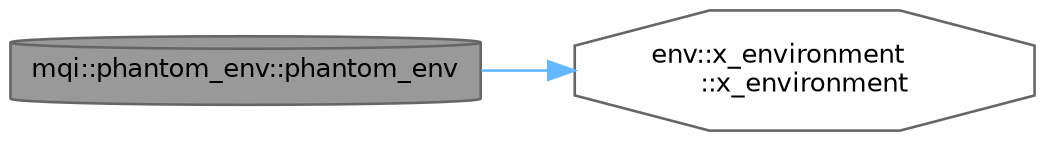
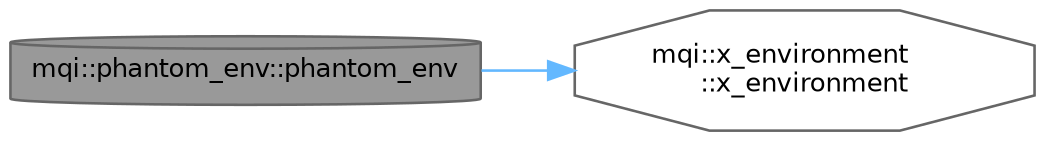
(805, 71) -> (805, 71)
